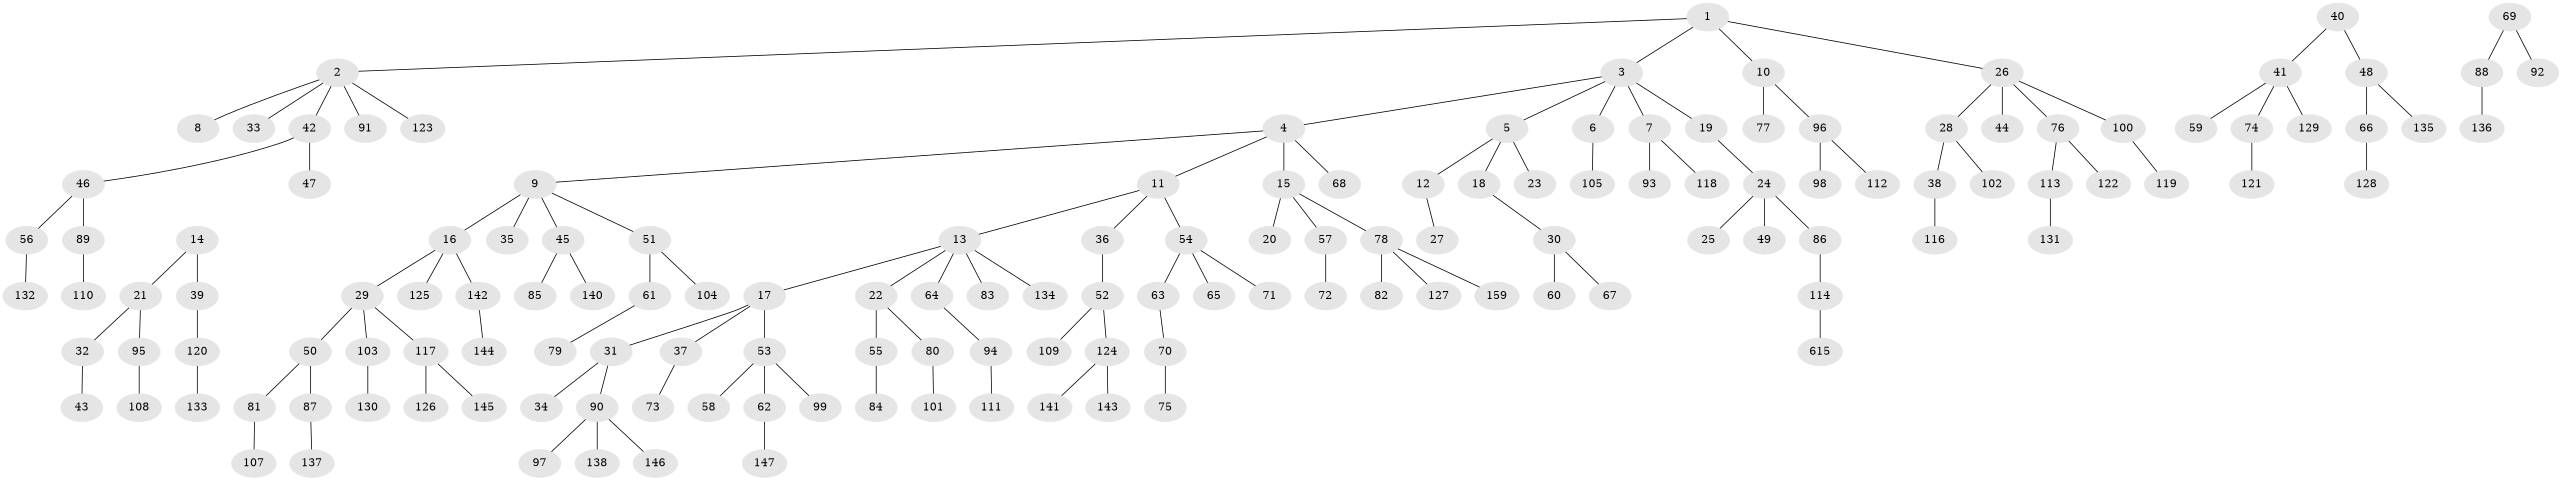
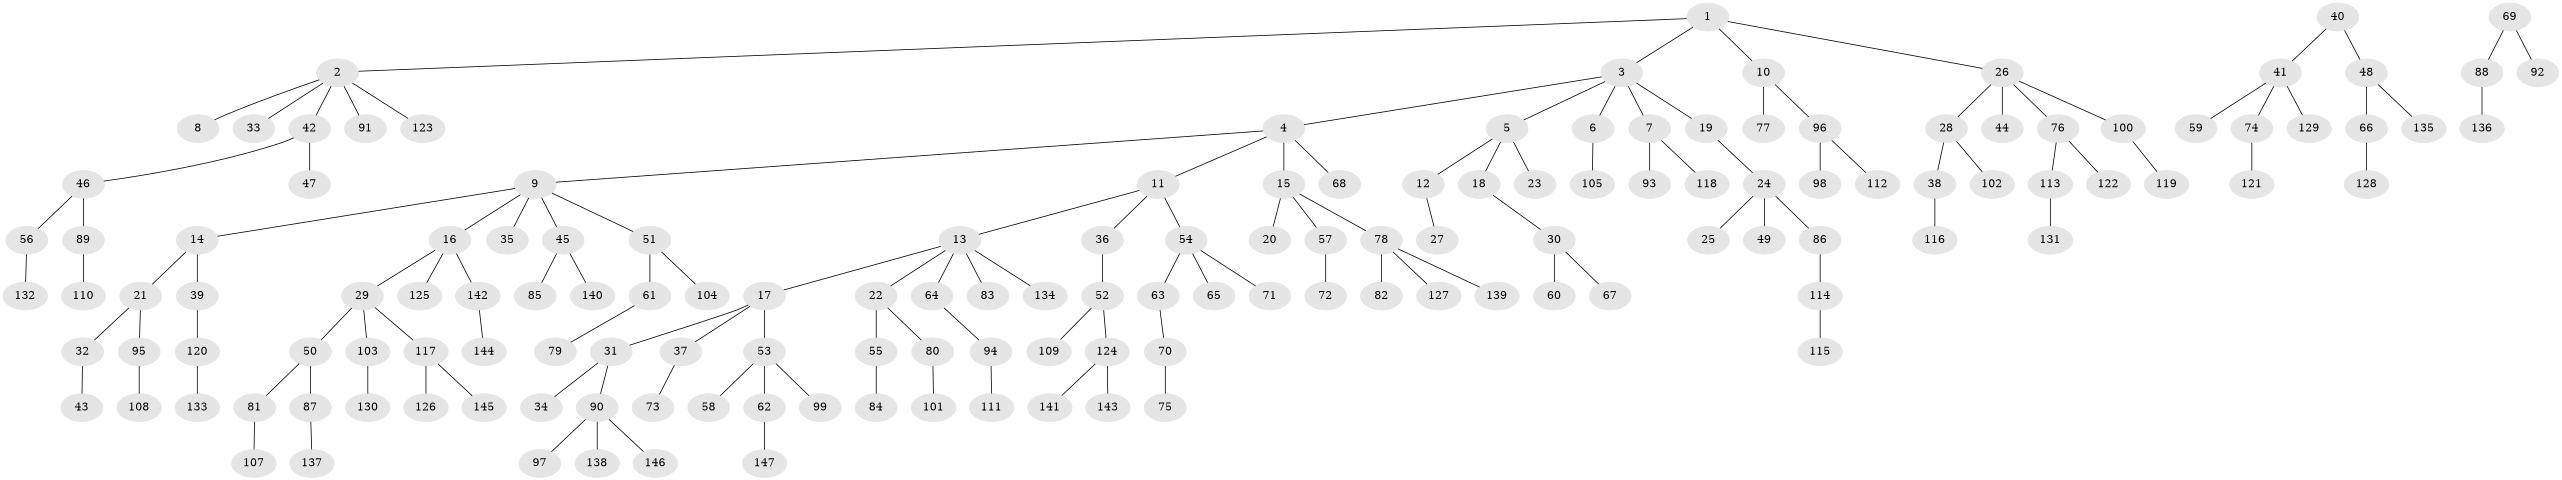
none -> (366, 212)
(1497, 296) -> (1497, 296)
(1820, 352) -> (1820, 352)
